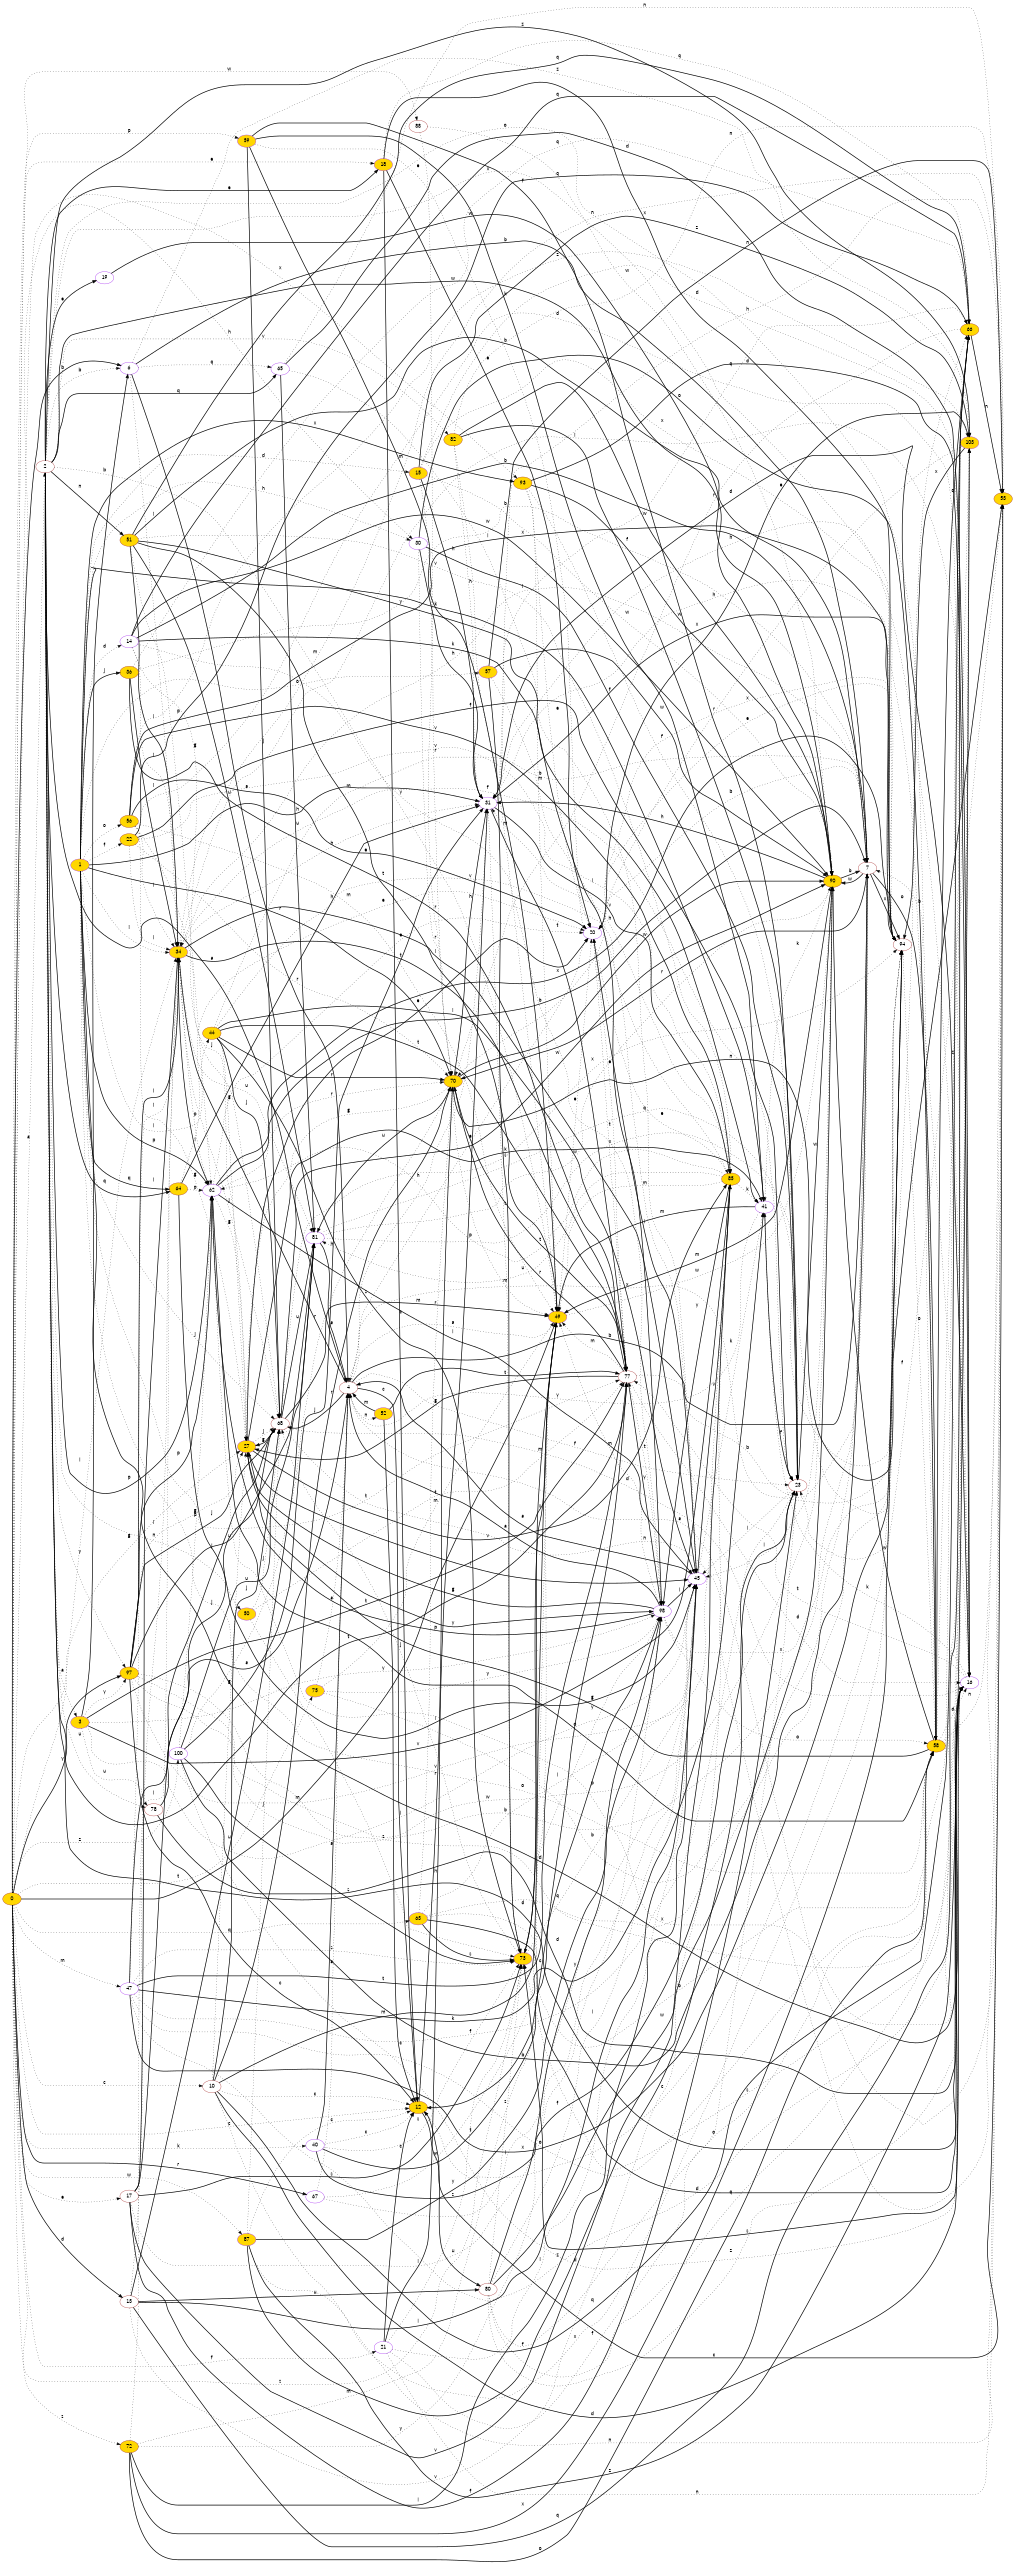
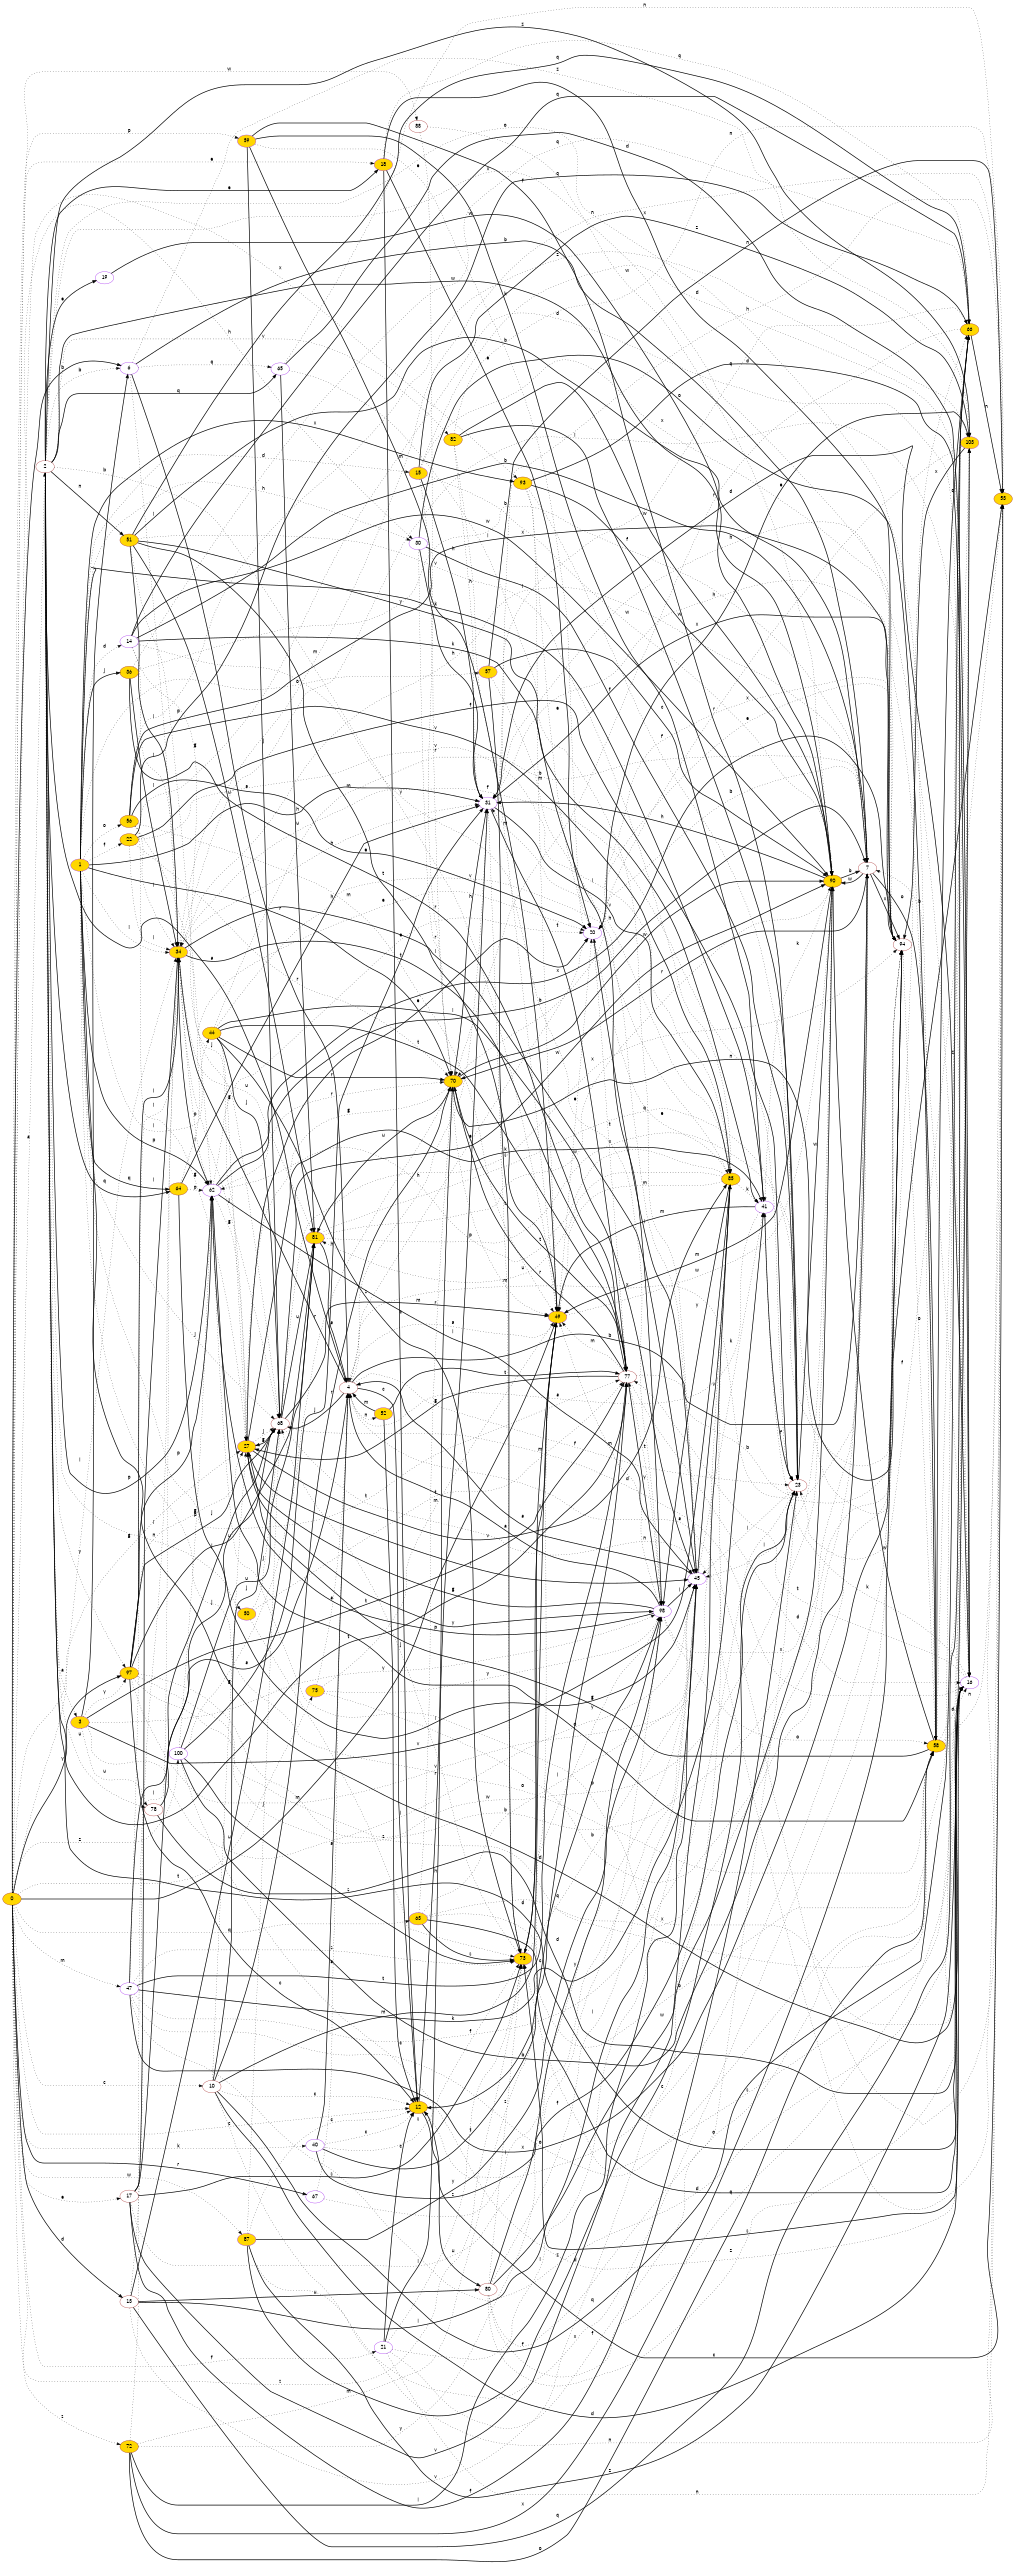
(662, 707) -> (662, 707)
(615, 1156) -> none
(315, 1238) -> (315, 1238)
(558, 1395) -> (558, 1395)
(541, 1719) -> none
